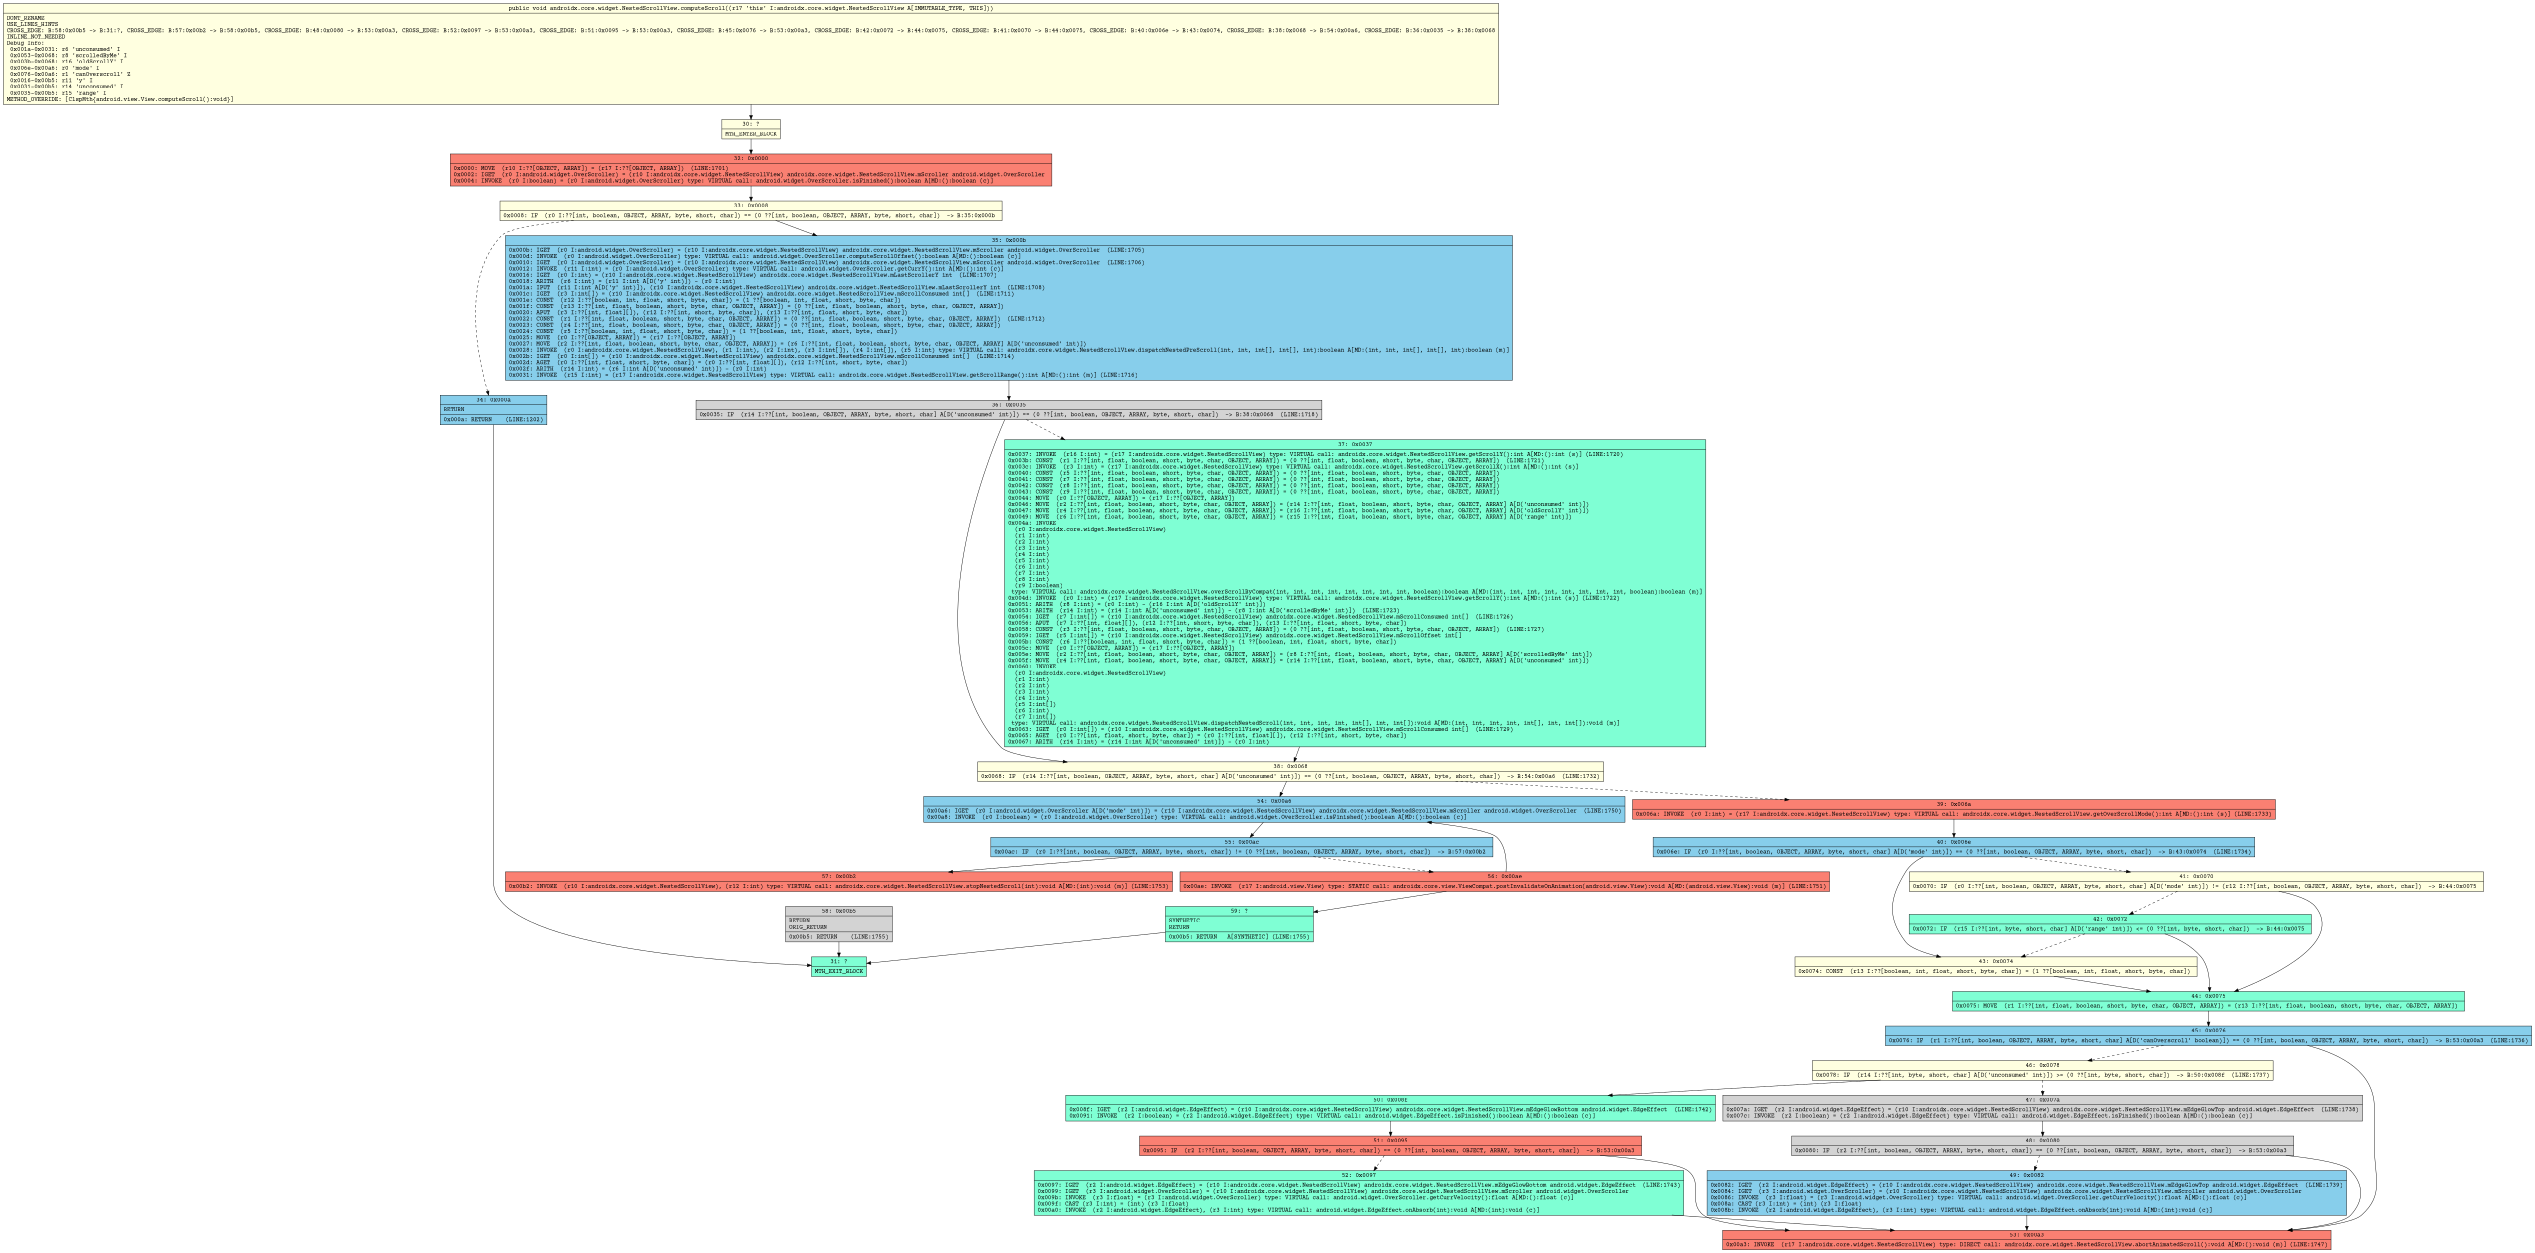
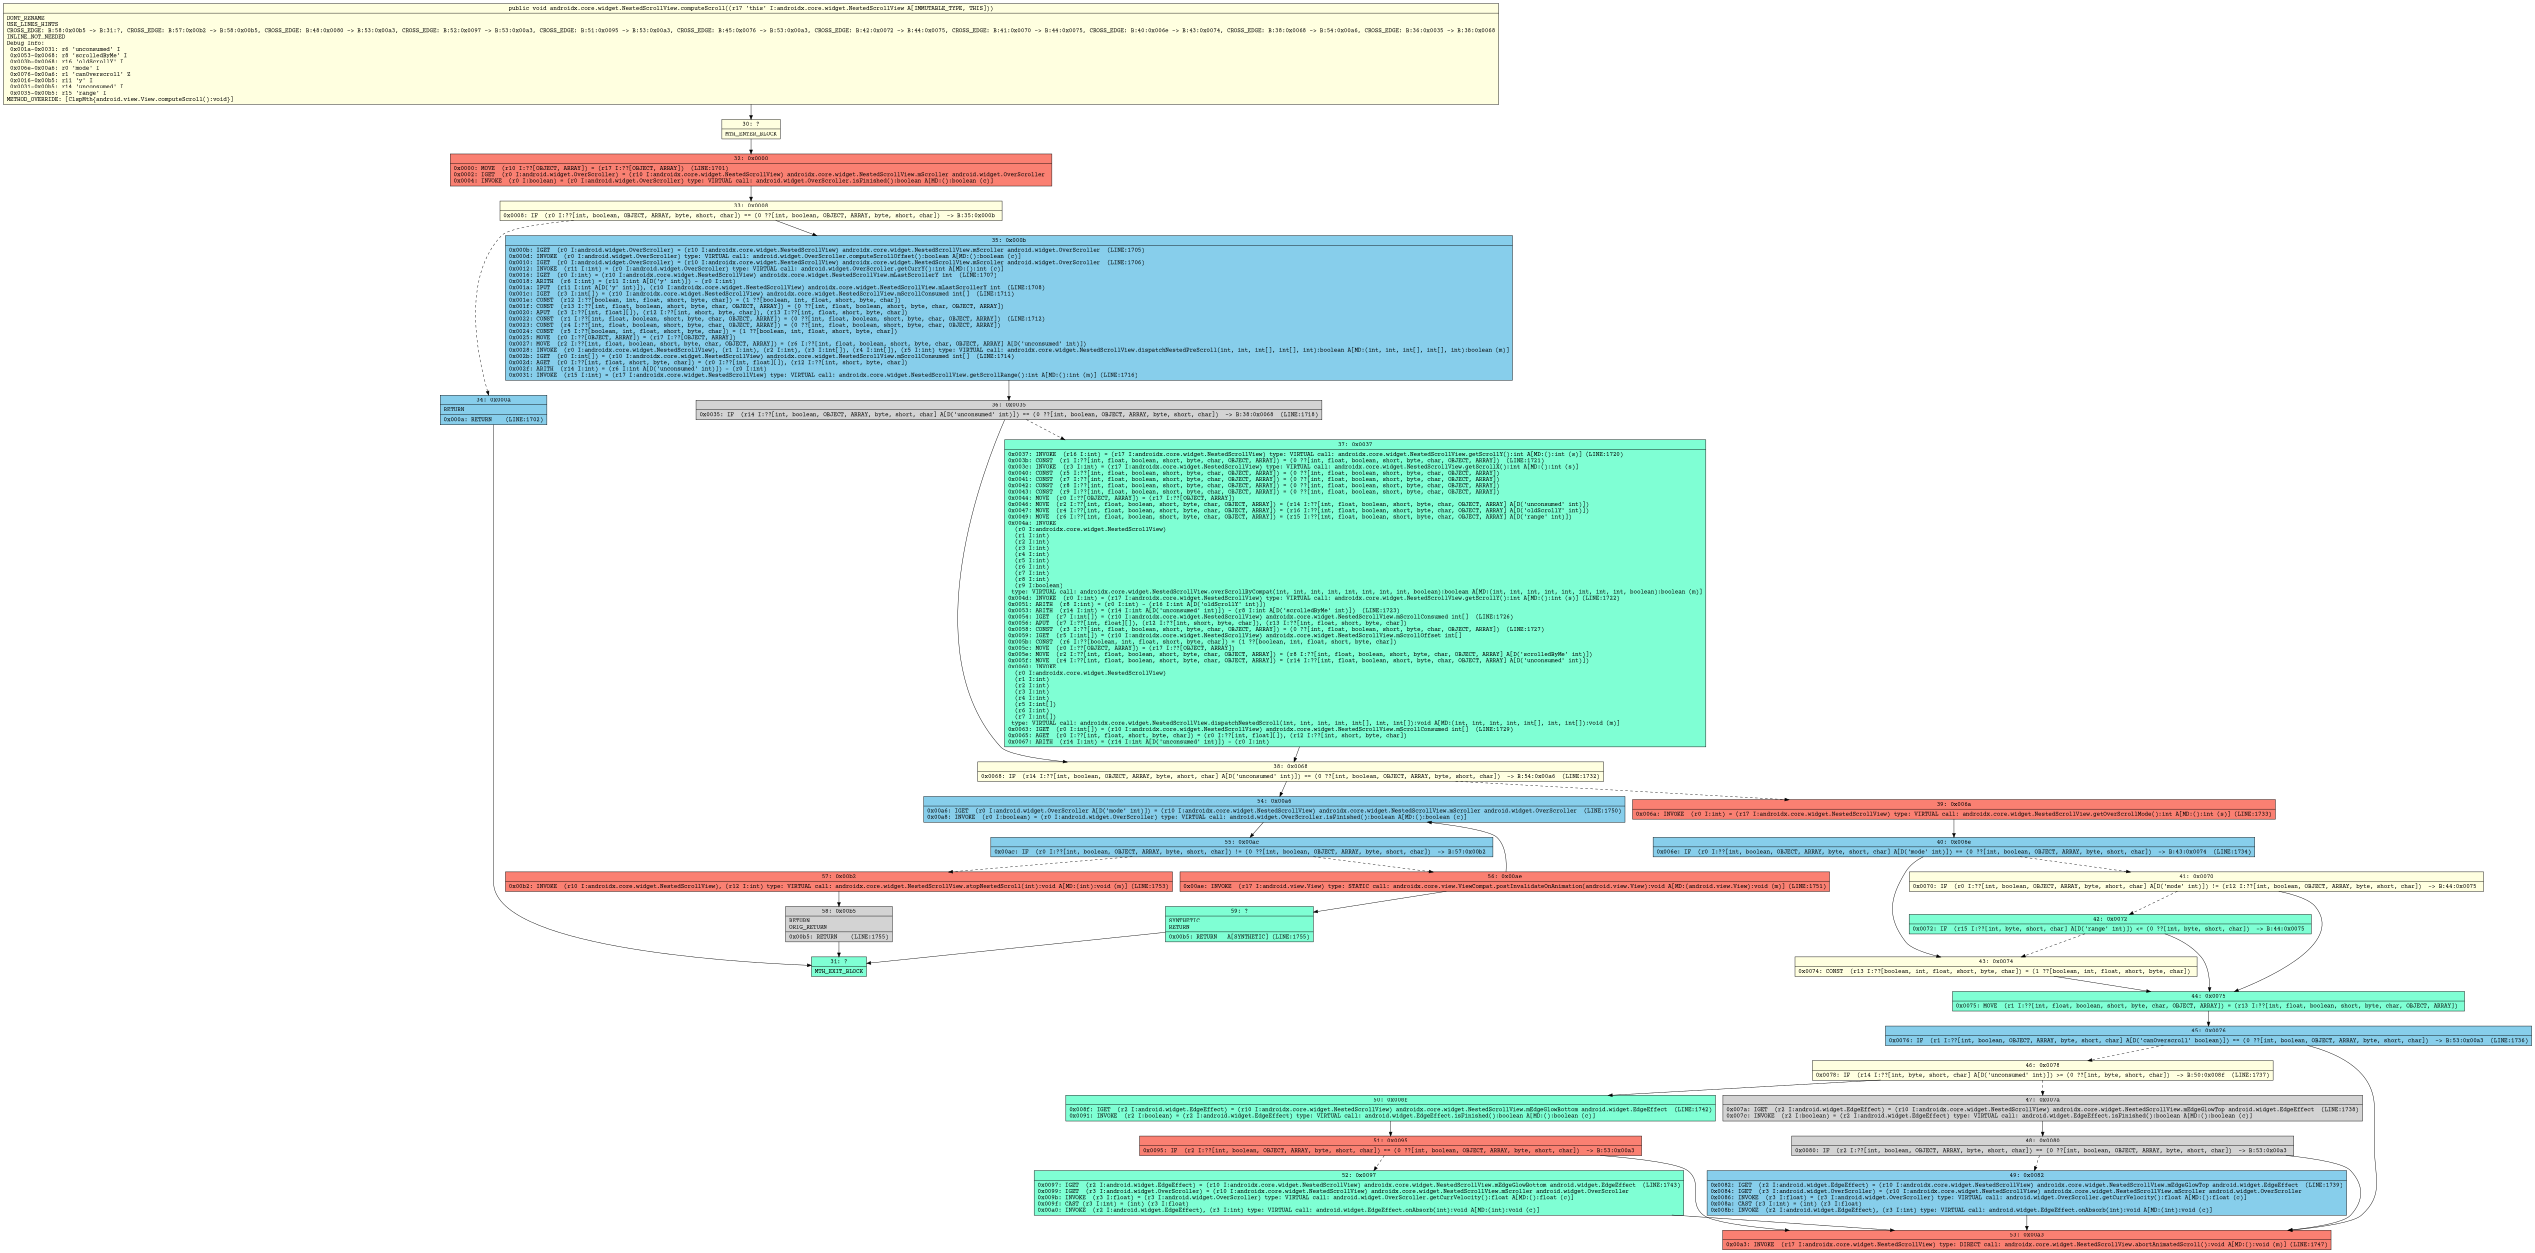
(494, 420) -> (494, 420)
(1043, 864) -> (1043, 864)
none -> (839, 897)
